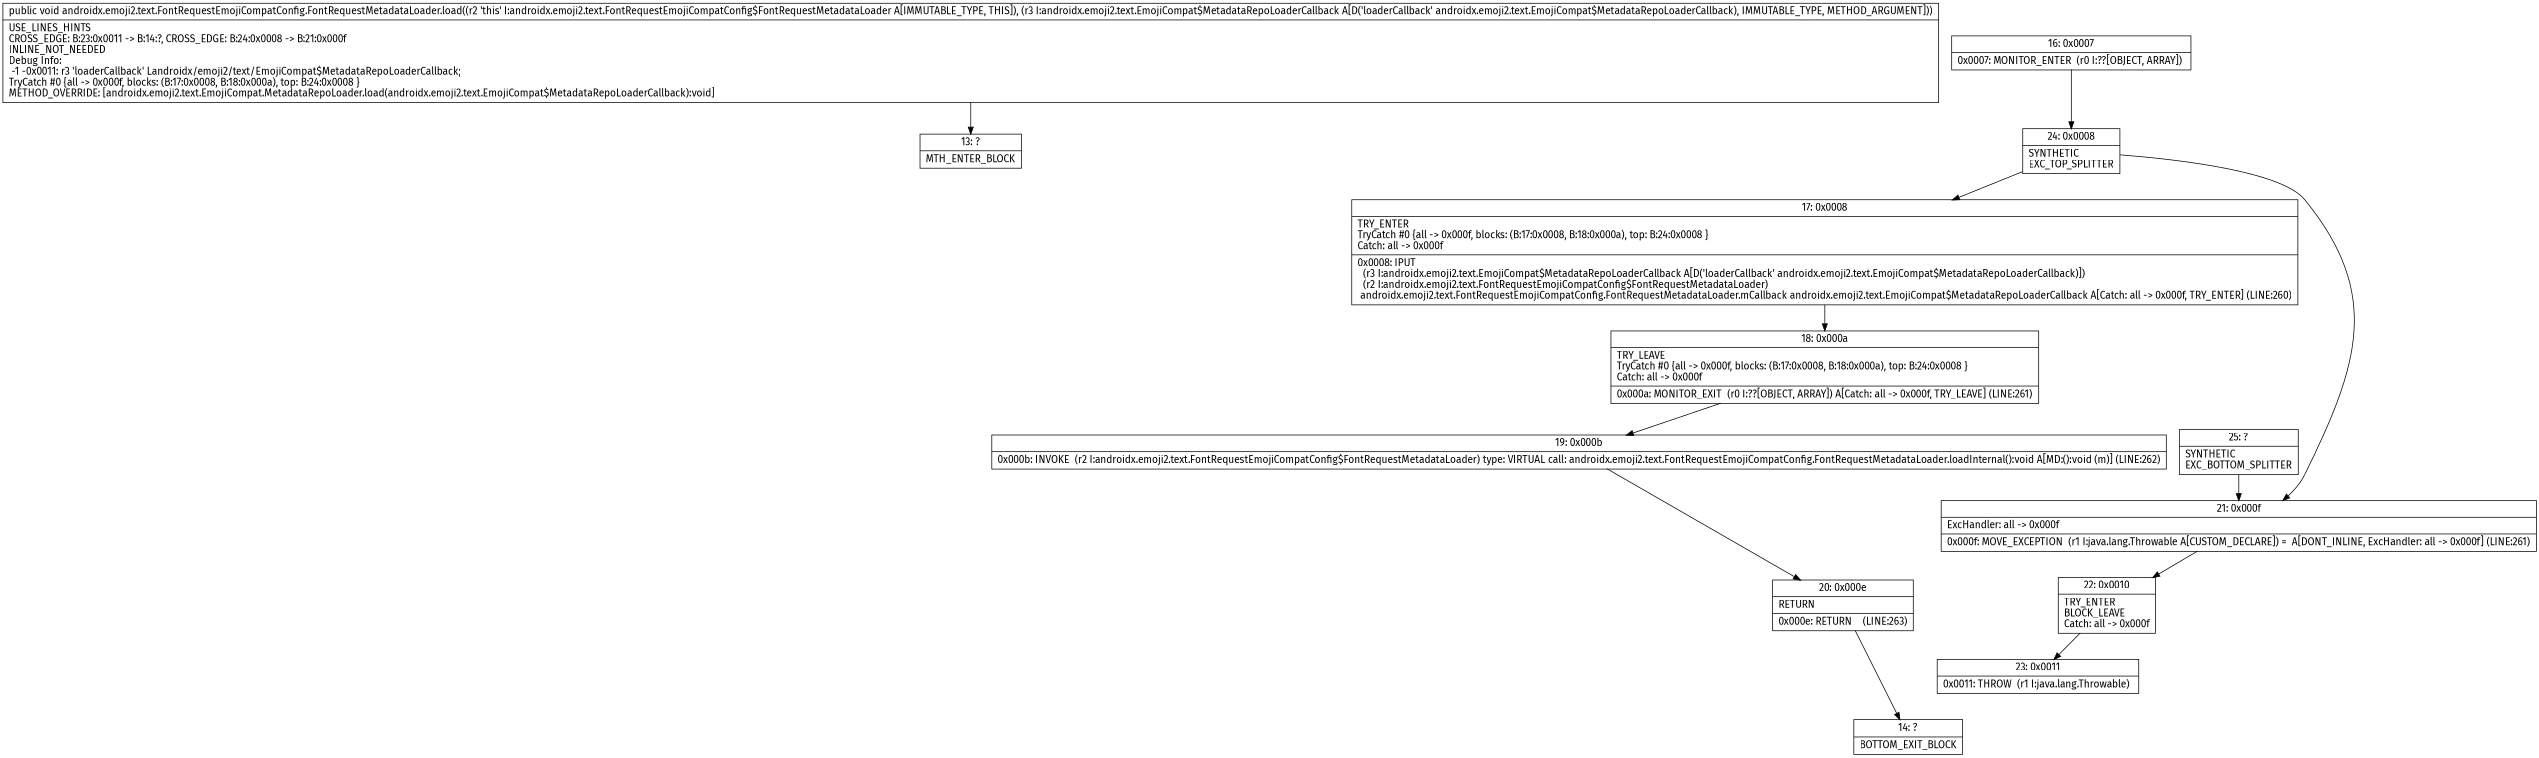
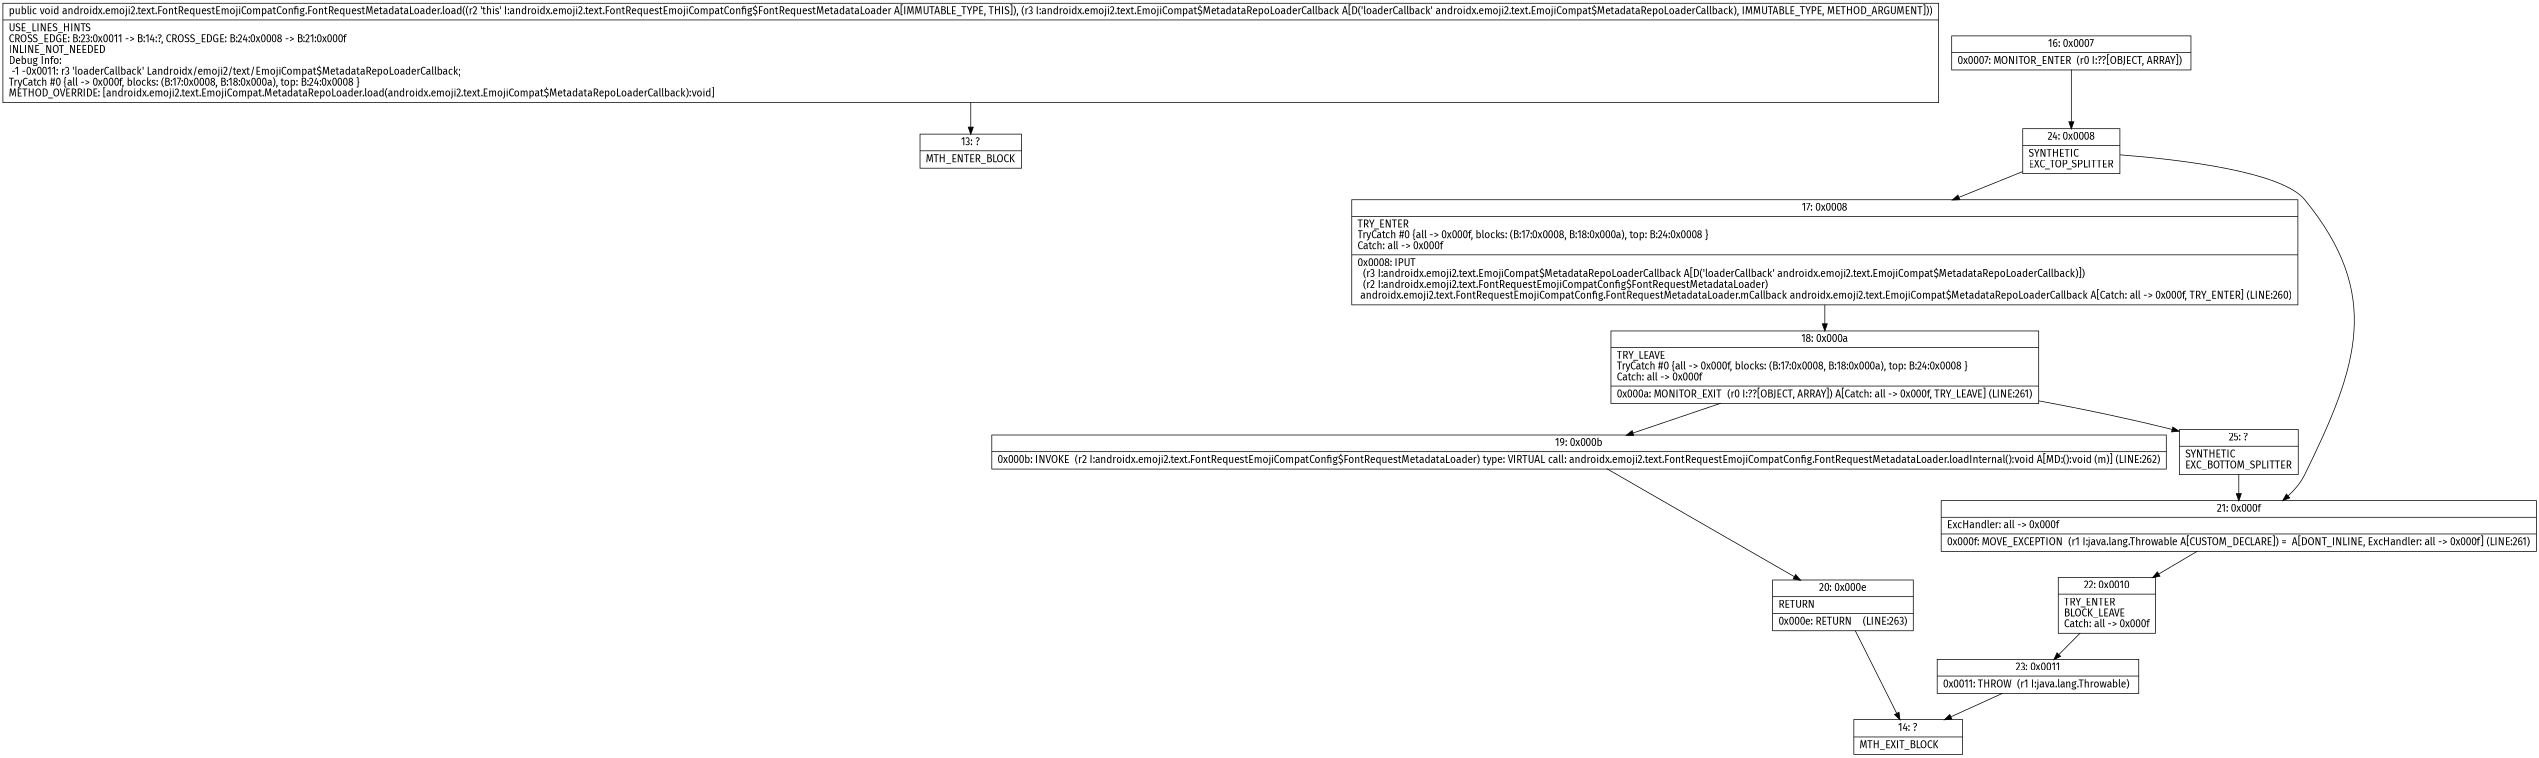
none -> (2106, 414)
none -> (1977, 705)
(1908, 745) -> (1899, 745)
